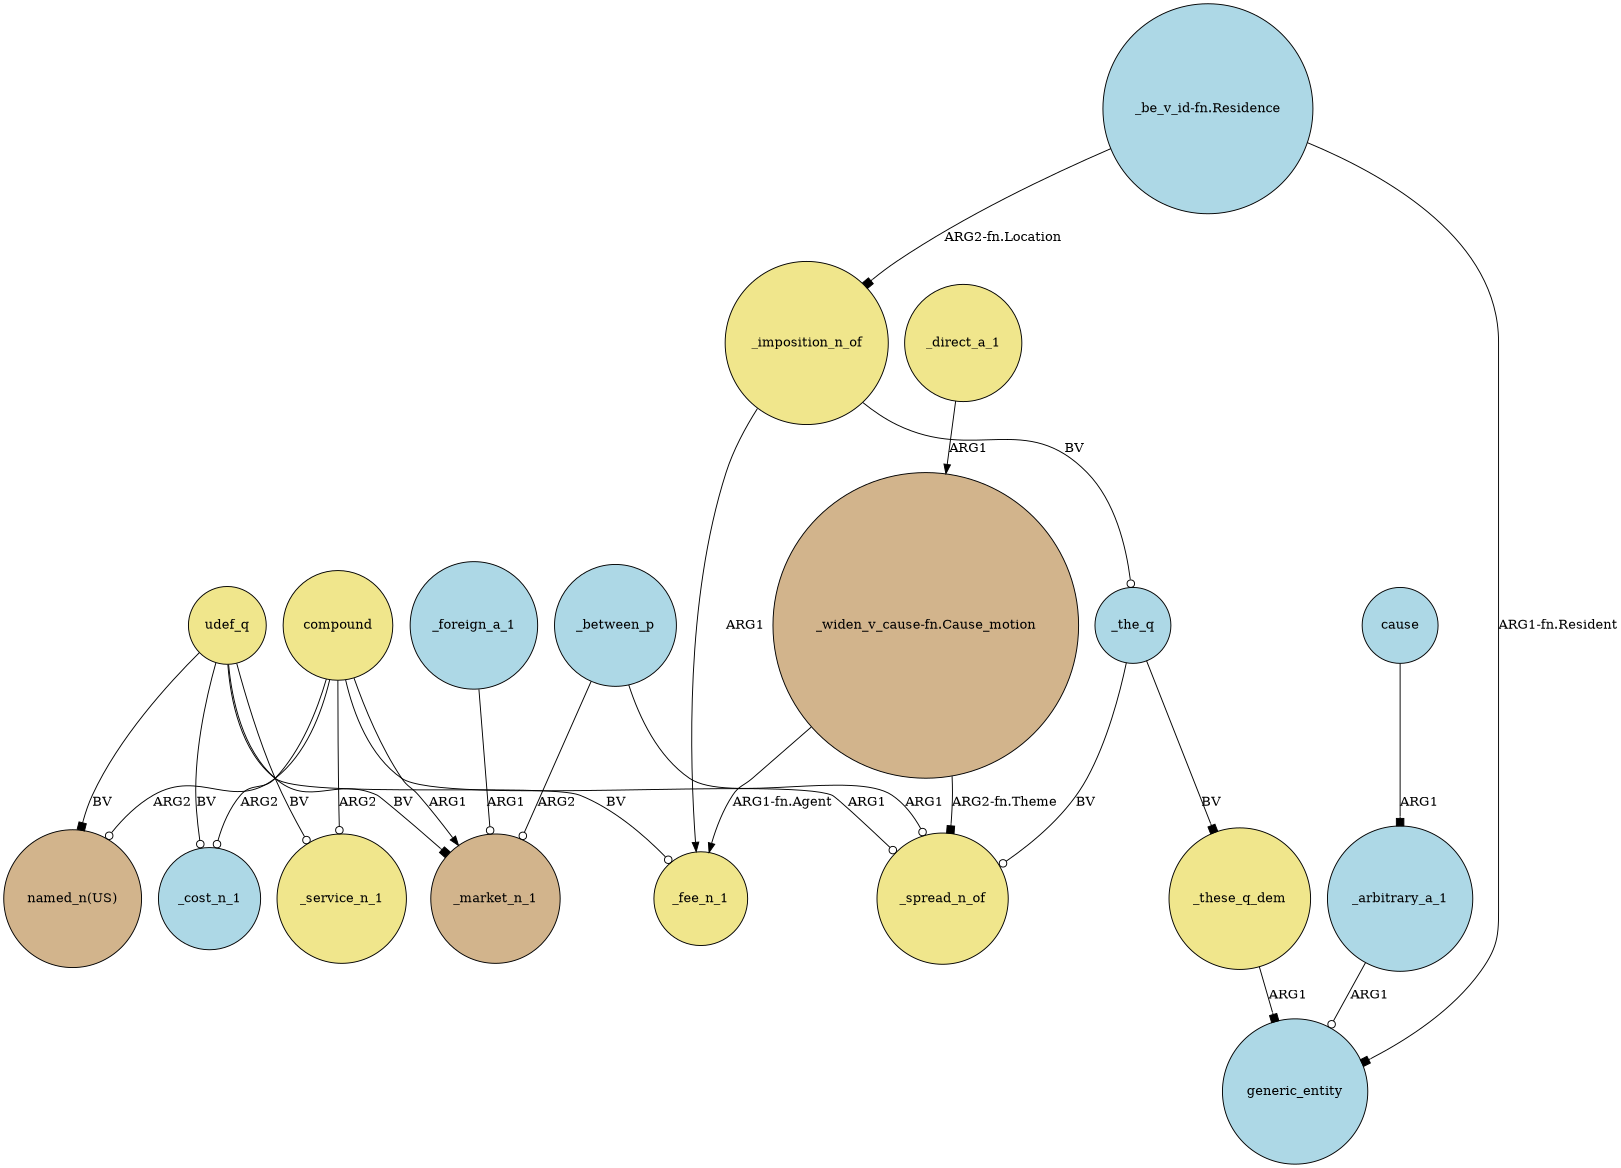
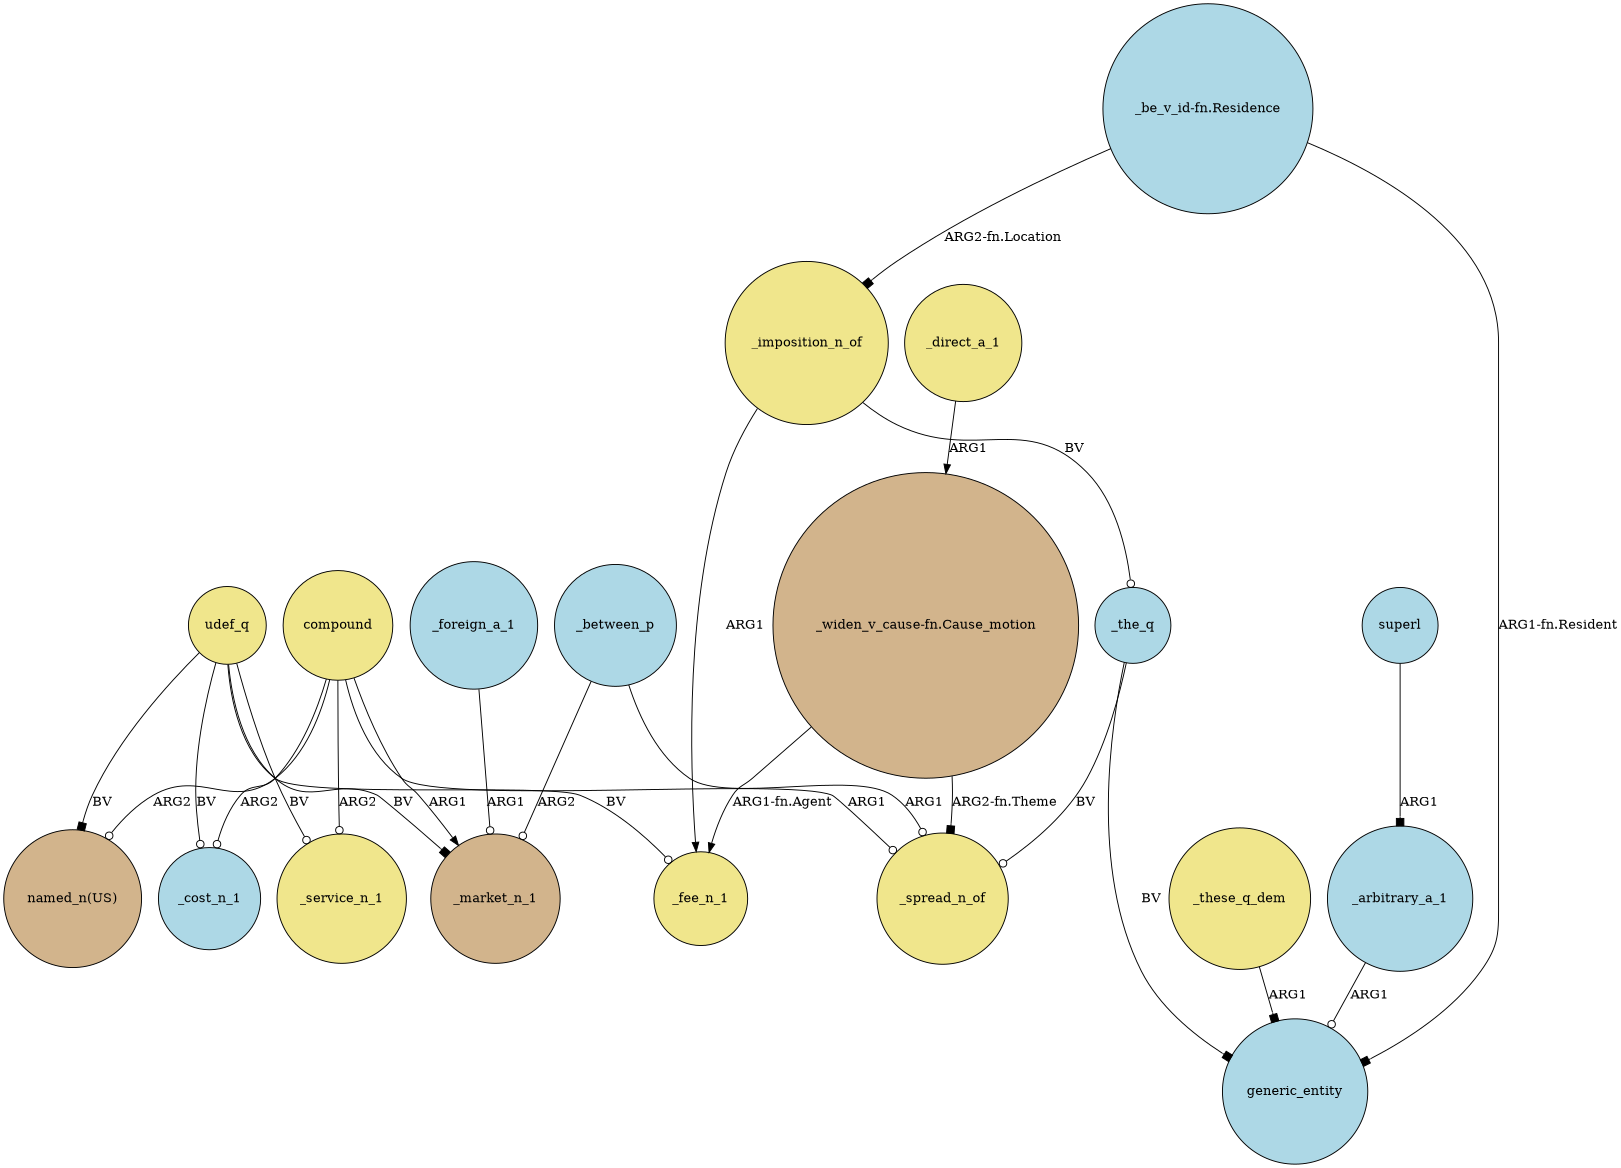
(1400, 625) -> (1400, 625)
(1179, 742) -> (1114, 877)
